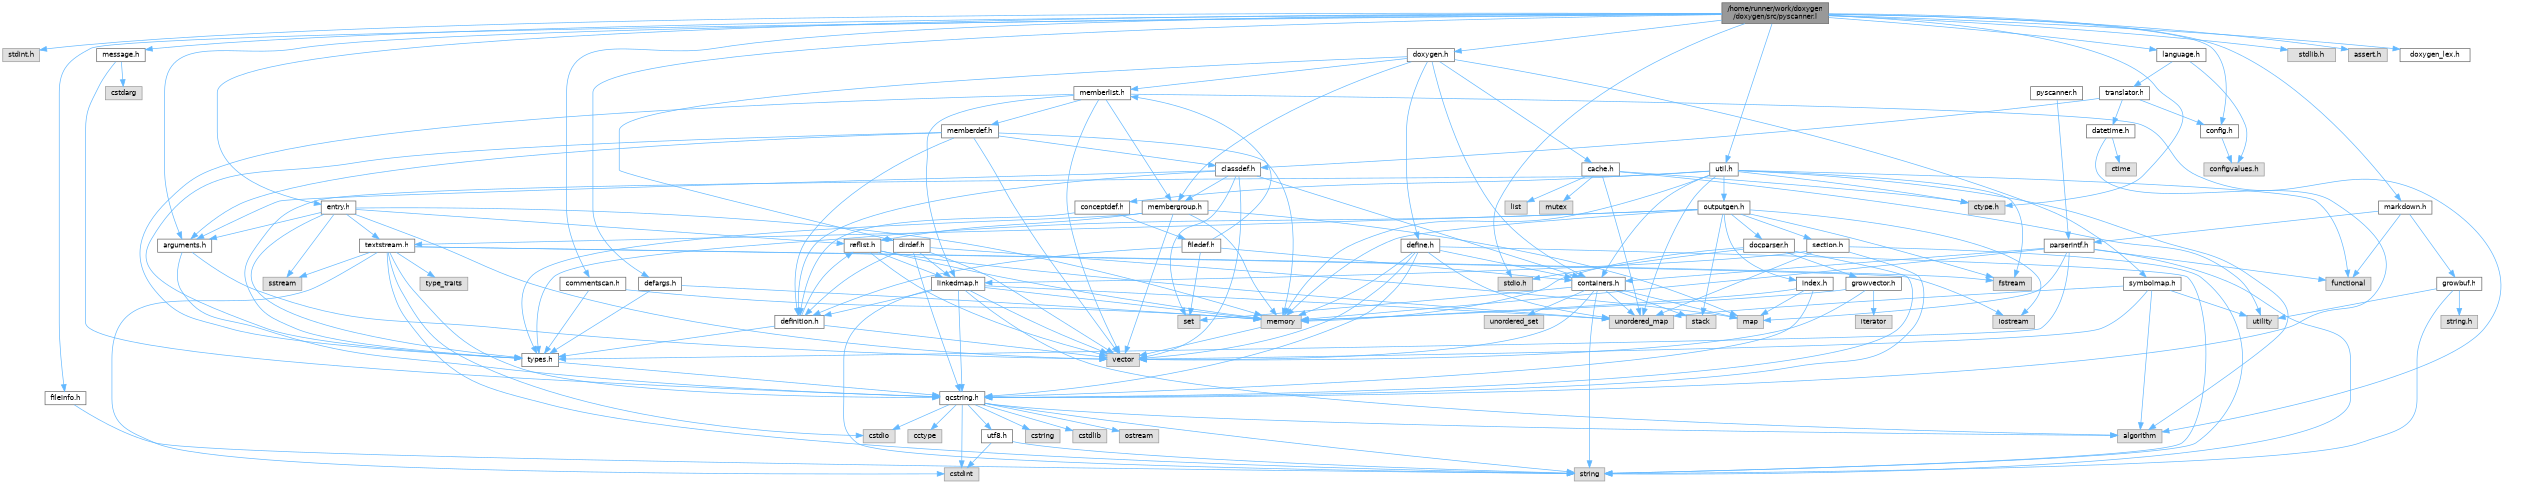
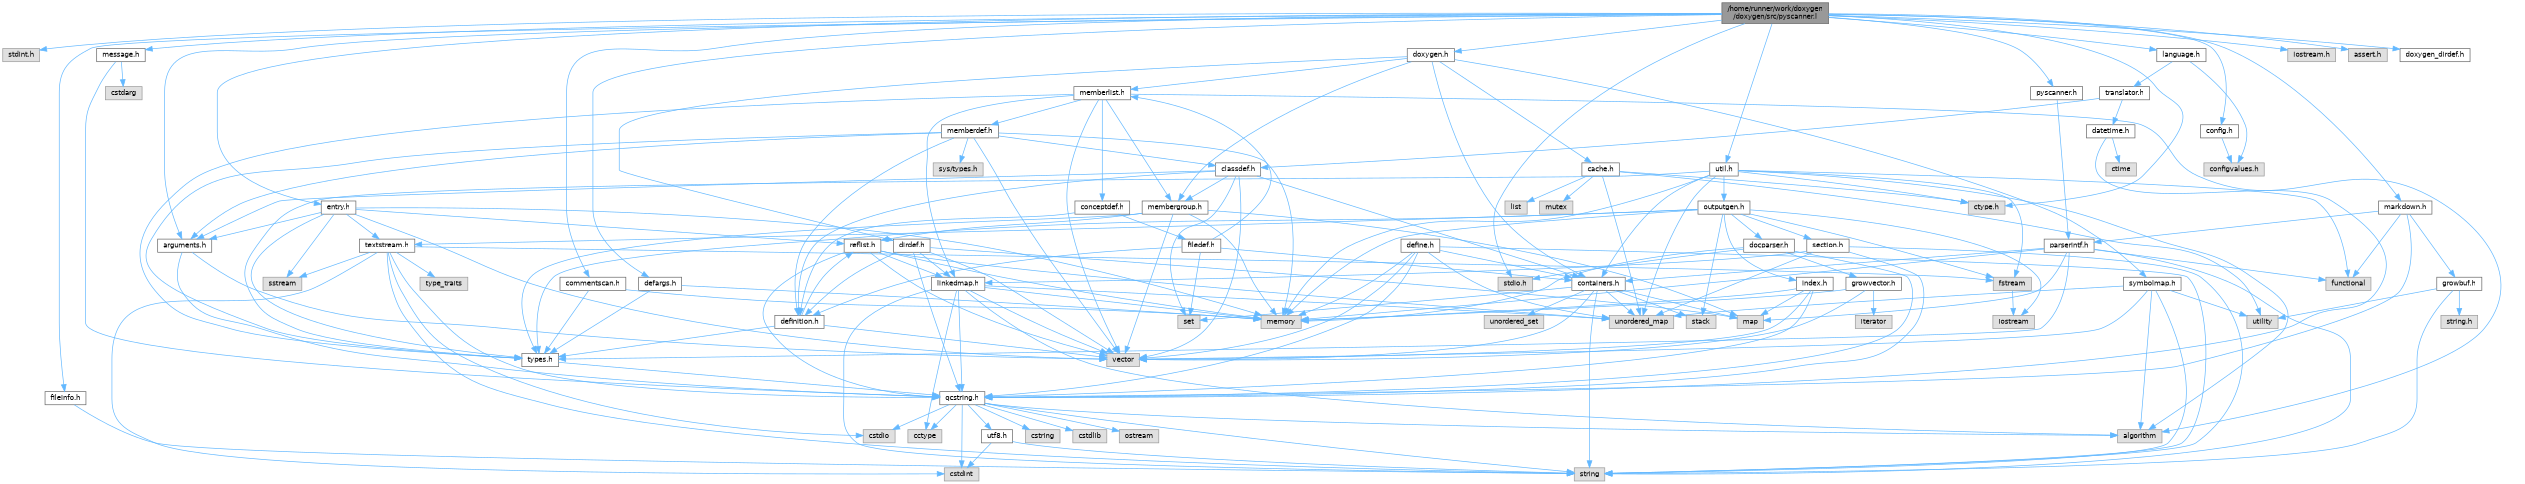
none -> (1964, 33)
(2312, 55) -> (2312, 55)
(2435, 55) -> (2435, 55)
(2169, 111) -> none
(1407, 146) -> none
none -> (958, 169)
(1423, 183) -> (1102, 144)
(1209, 260) -> (2013, 302)
(882, 302) -> (940, 360)
none -> (778, 340)
(1204, 341) -> (1487, 353)
none -> (1855, 382)
none -> (1972, 463)
